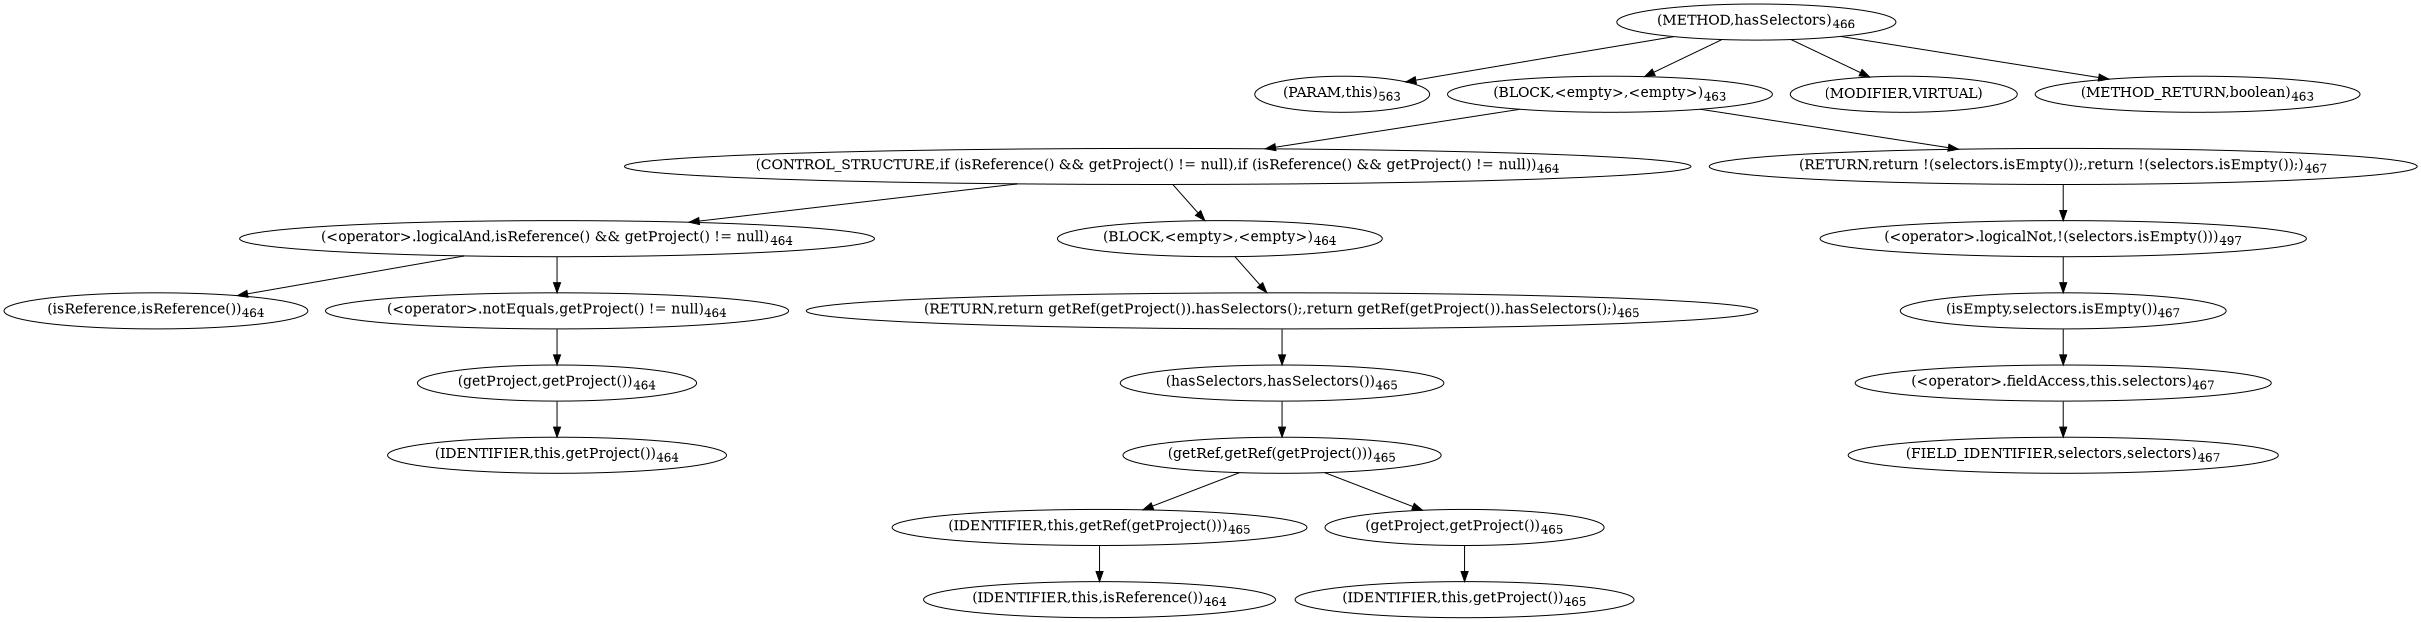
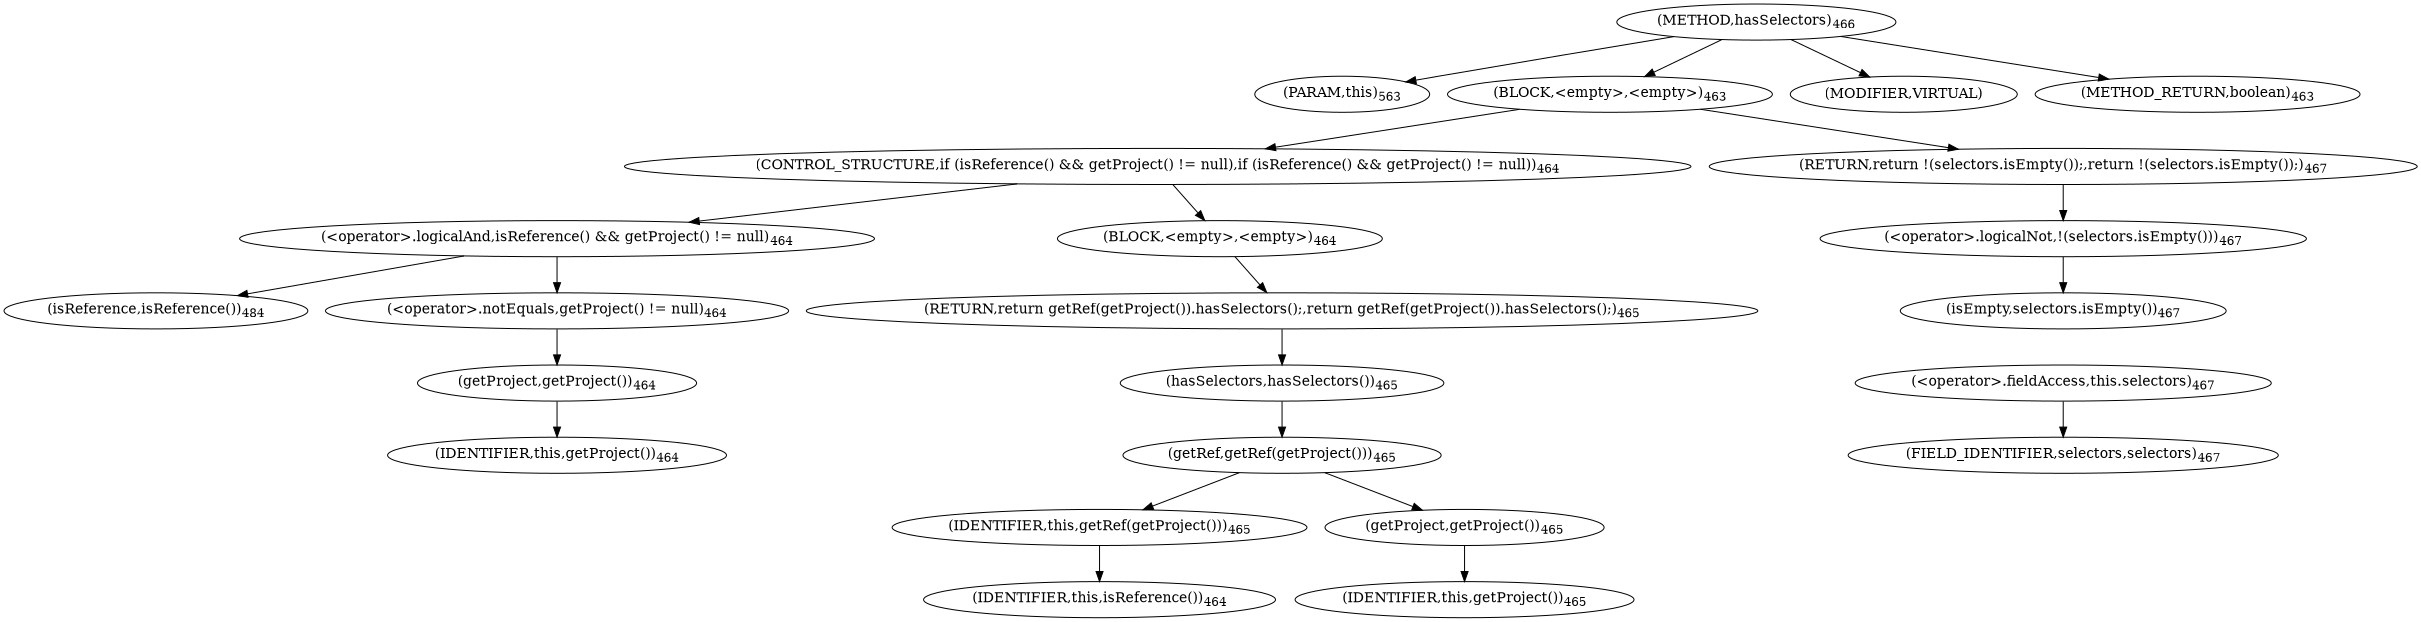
(2231, 237) -> (2231, 237)
(253, 309) -> (253, 309)
(2063, 342) -> none
